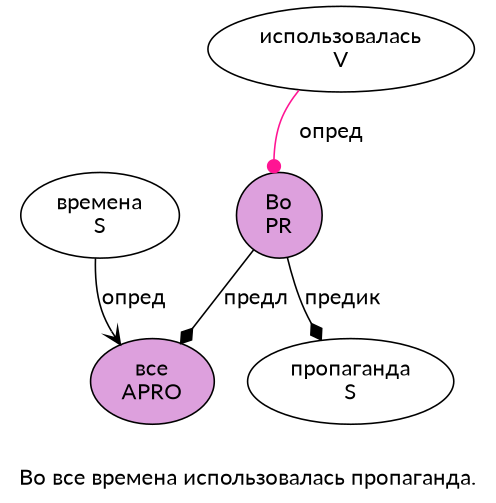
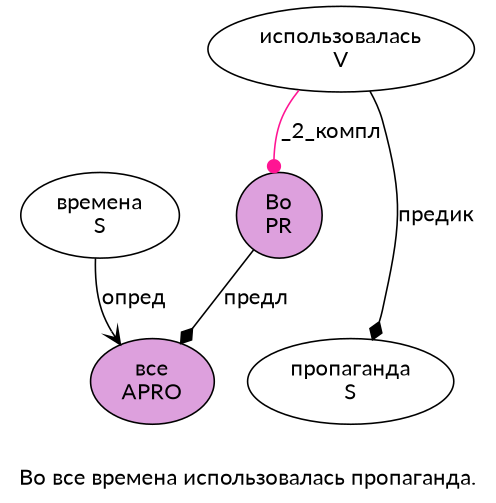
(332, 132) -> (332, 132)
(297, 291) -> (397, 205)
